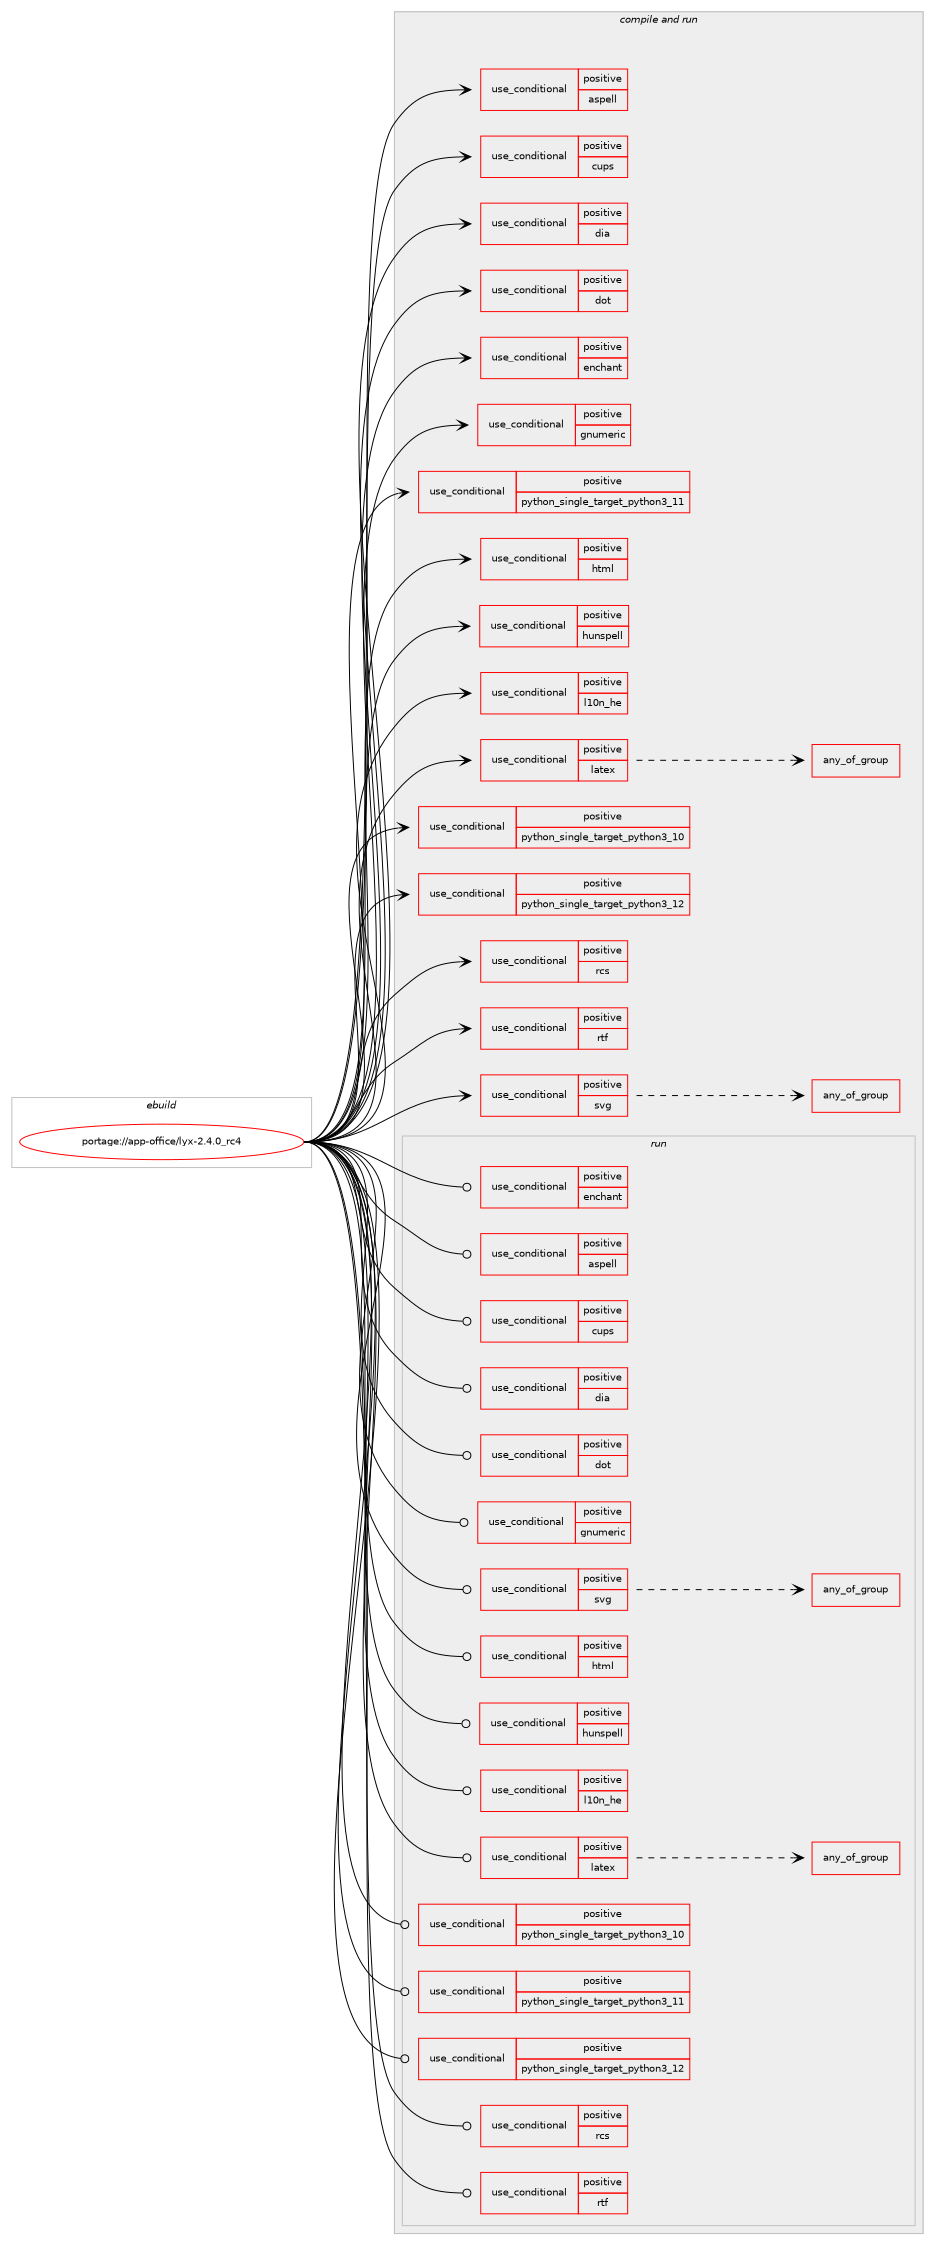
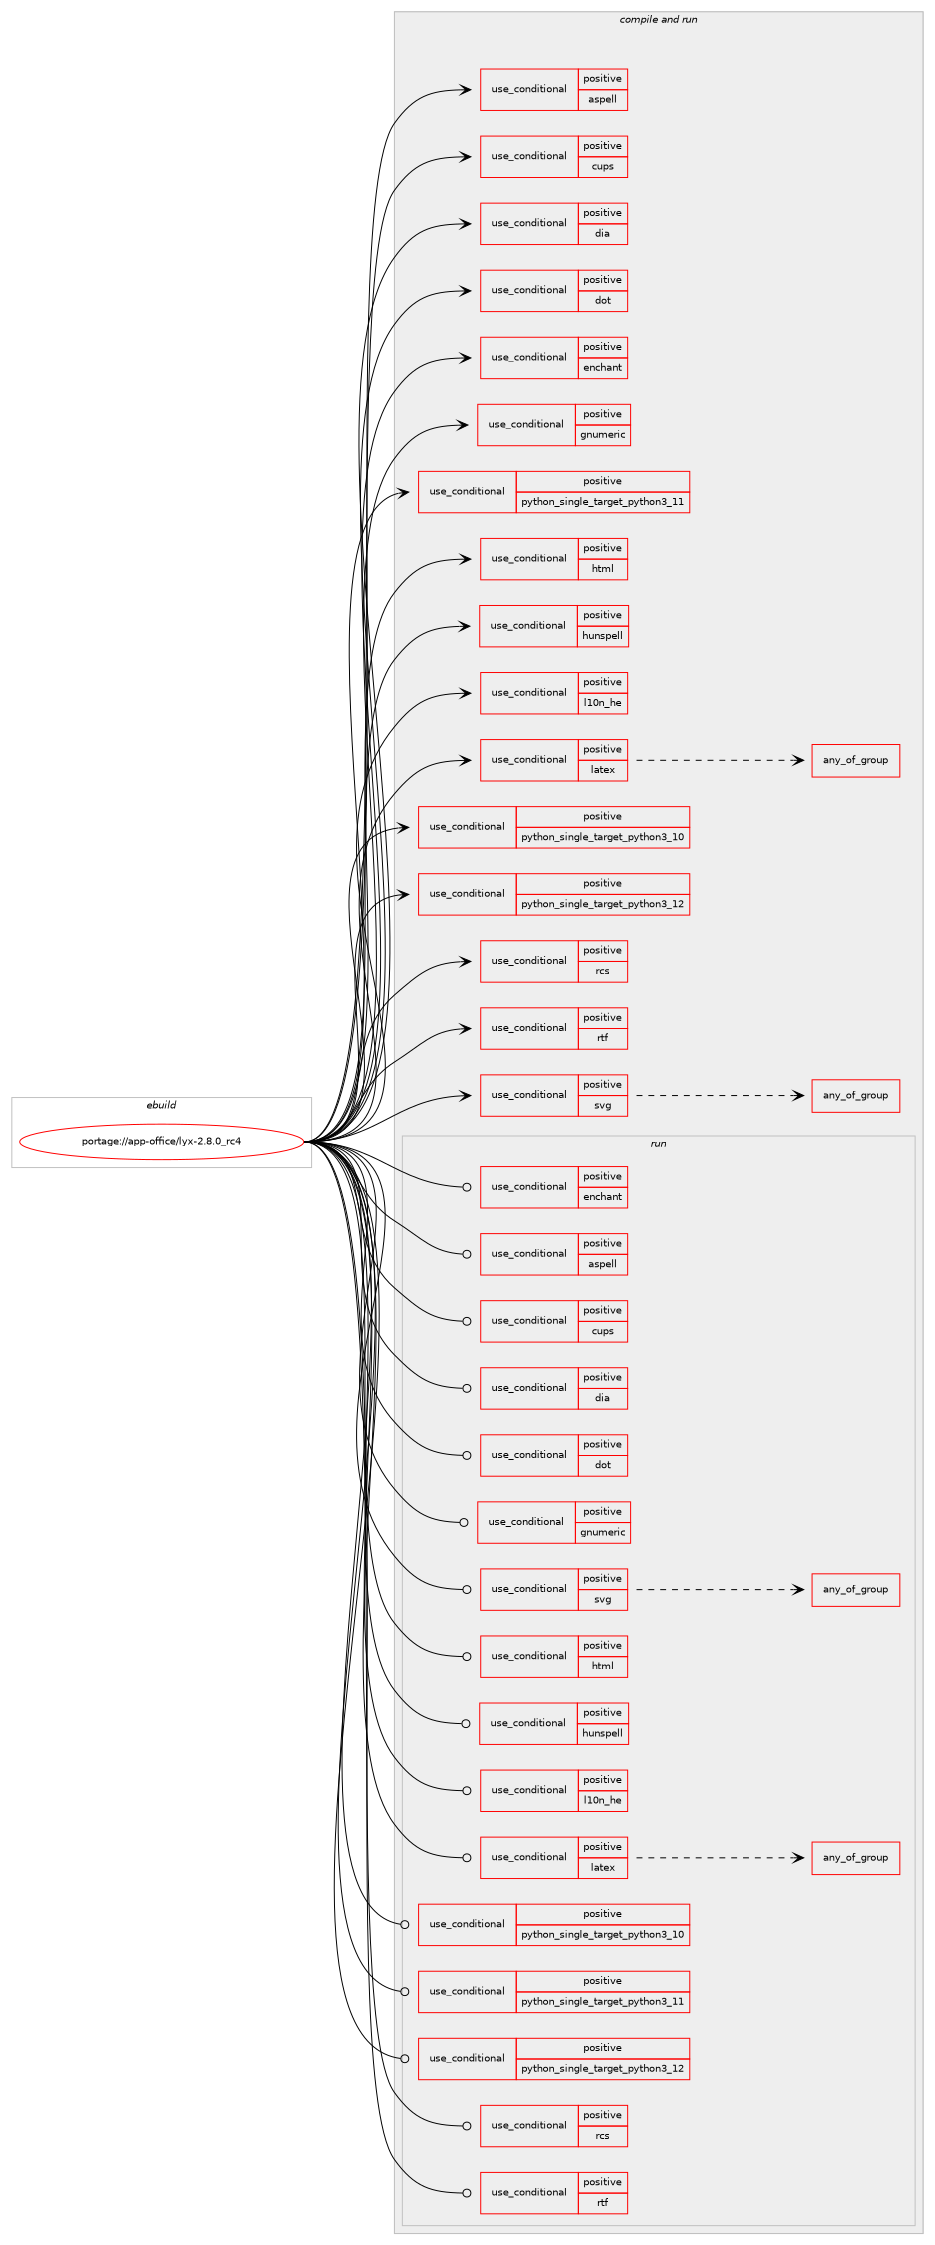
(162, 1142) -> (162, 1142)
